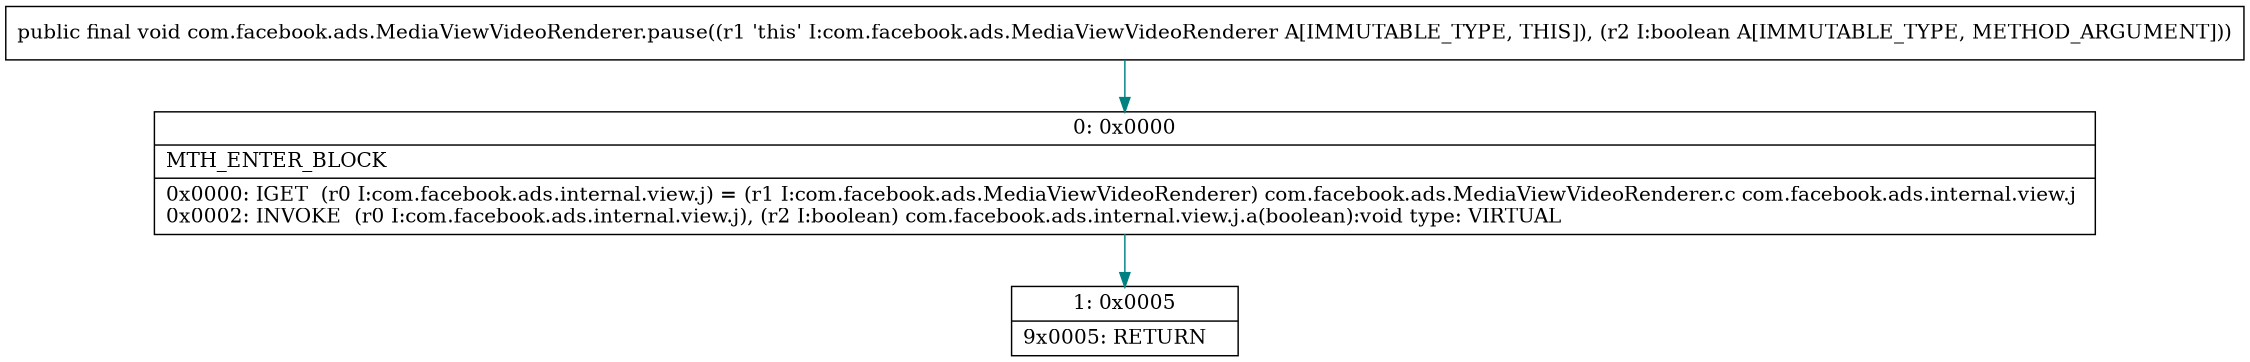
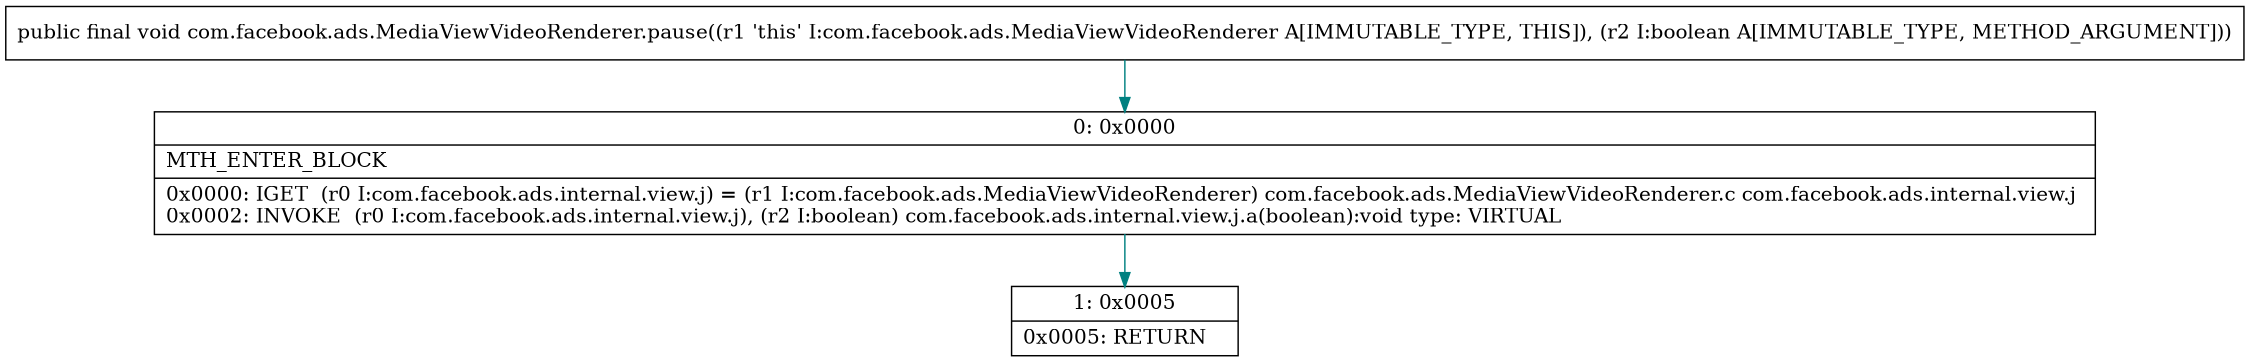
(1125, 338) -> (1125, 338)
